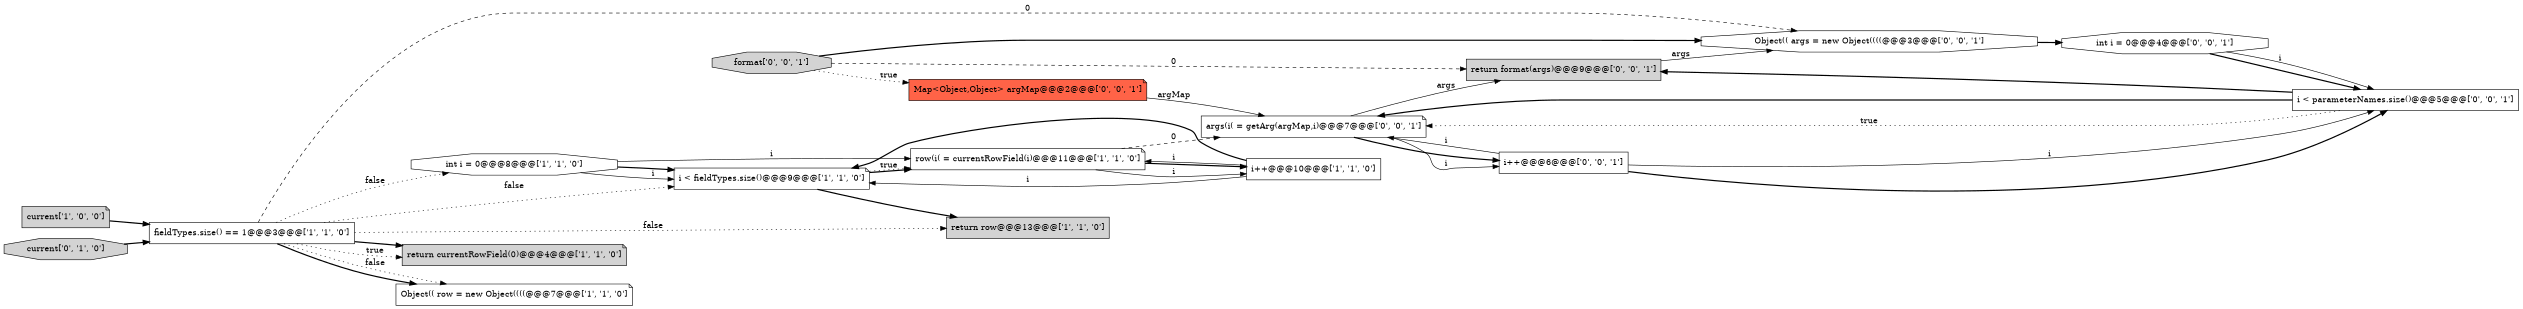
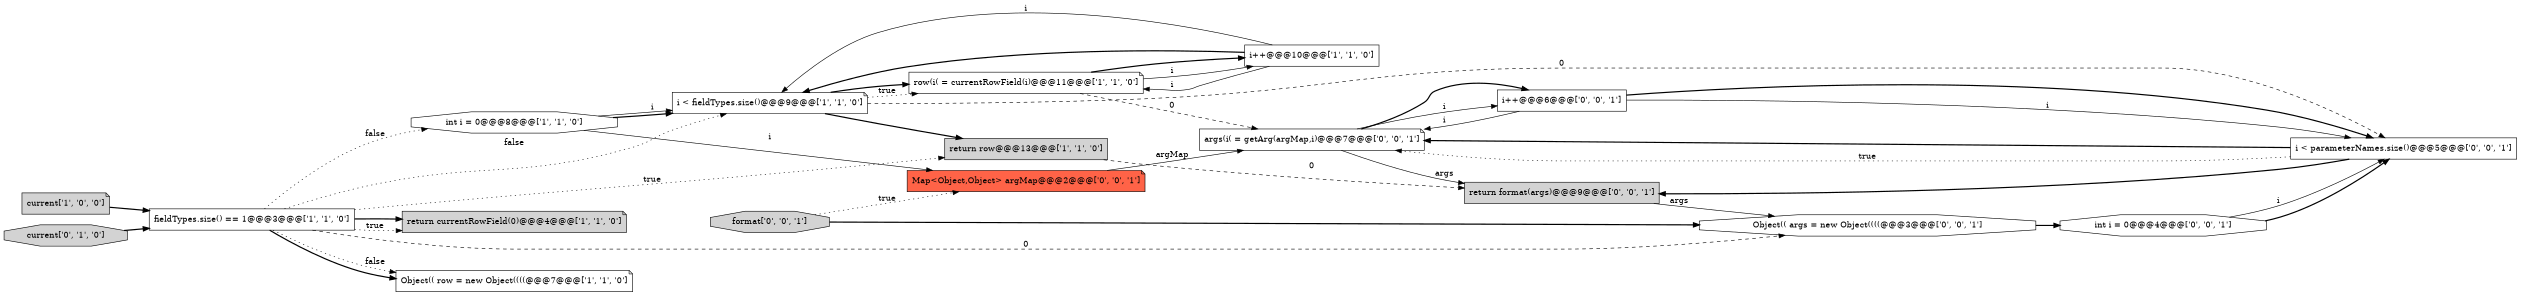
(1146, 66) -> (1281, 176)
none -> (1629, 68)
(761, 159) -> (755, 150)
(653, 226) -> (652, 180)
